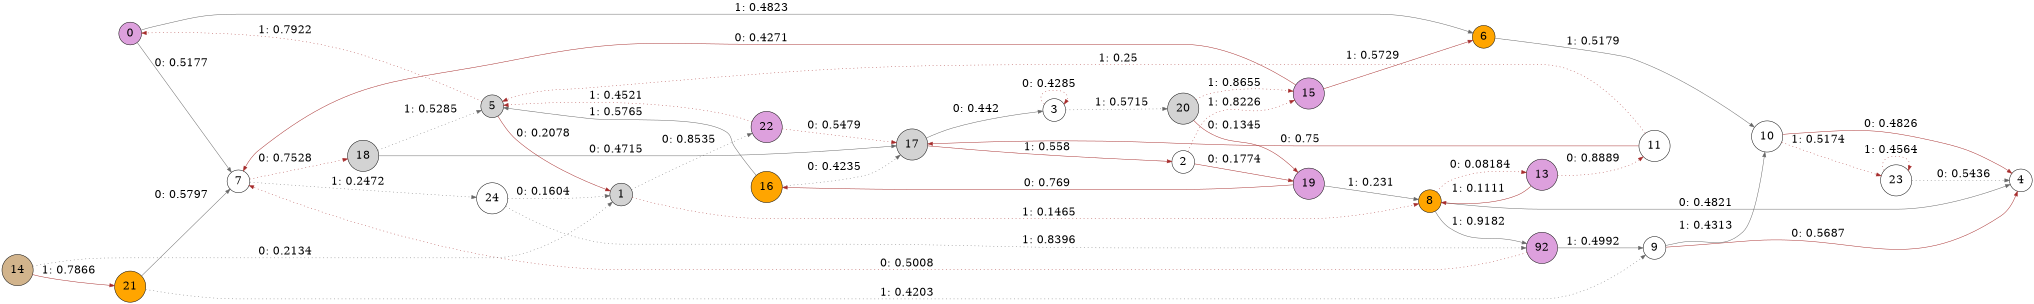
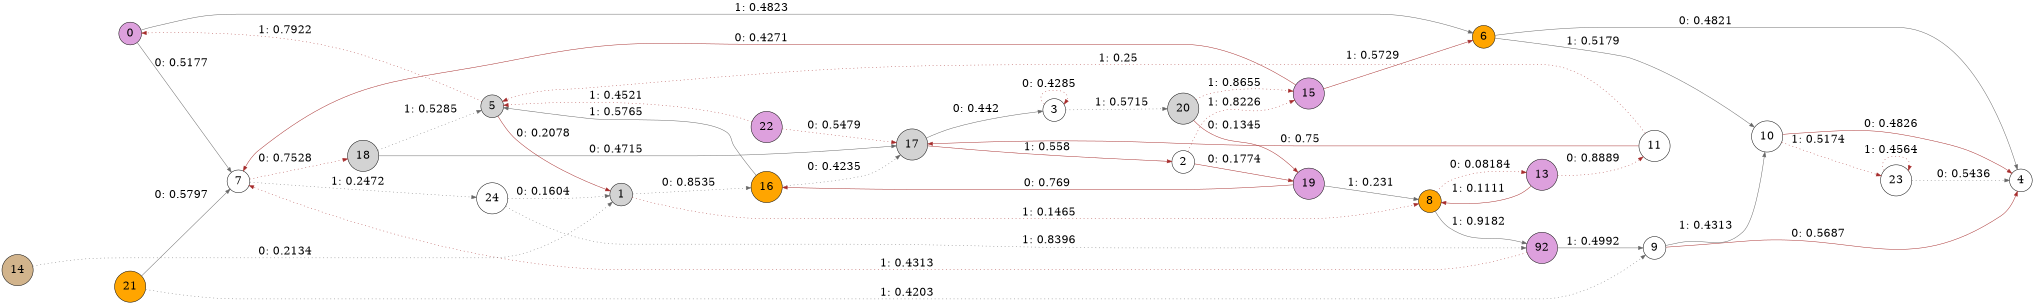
(689, 162) -> (689, 191)
(1725, 209) -> (1793, 27)
(912, 263) -> (912, 263)
(71, 281) -> none
